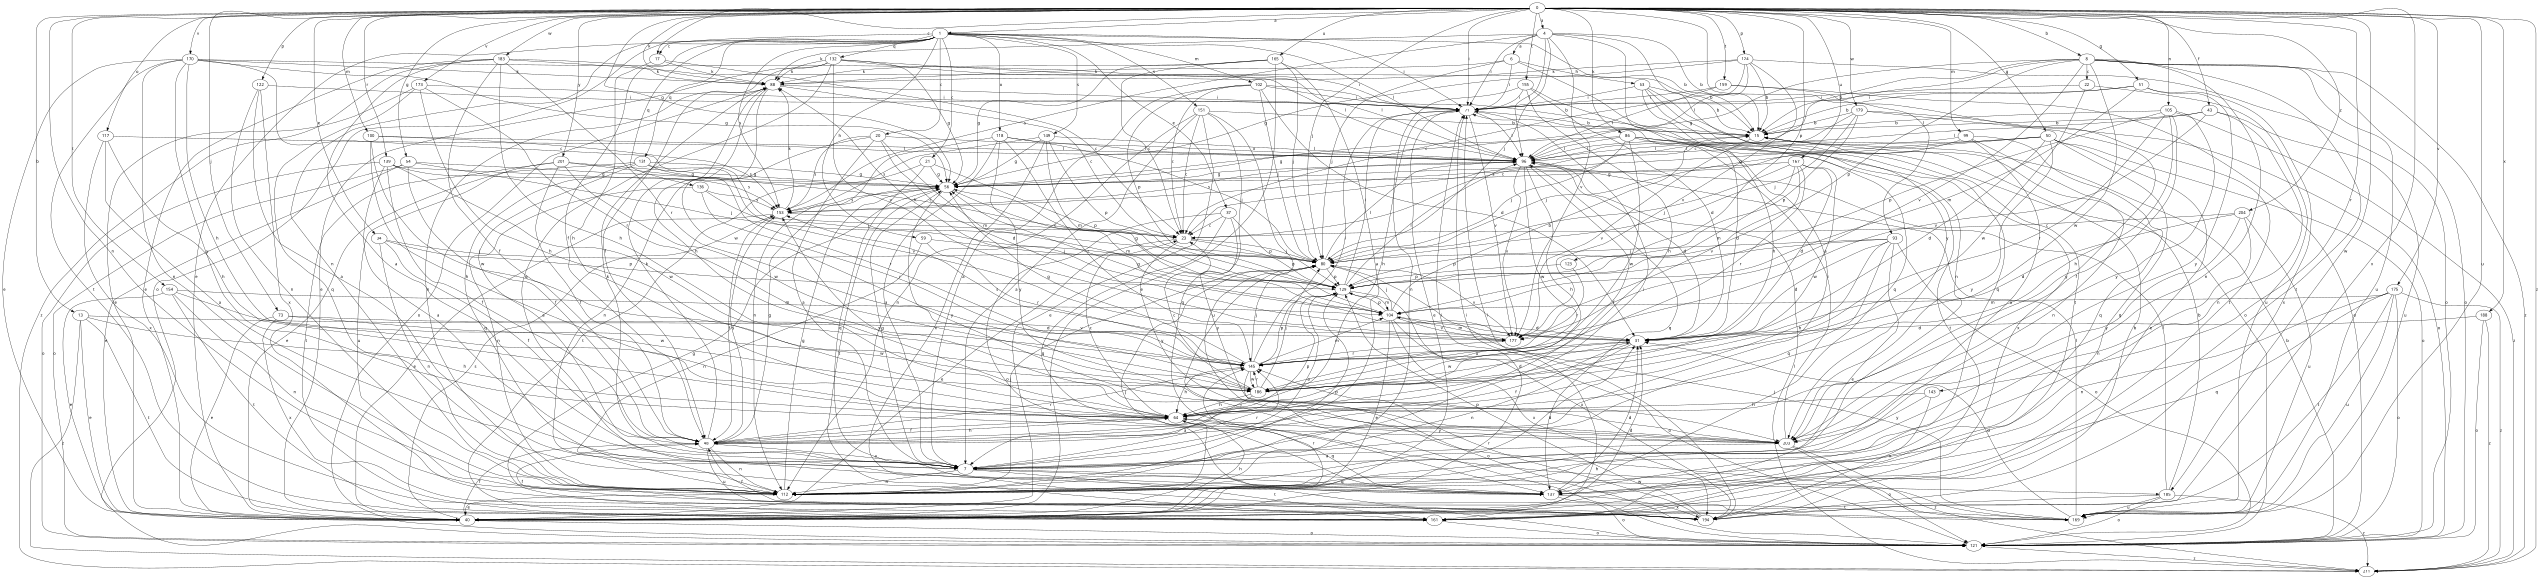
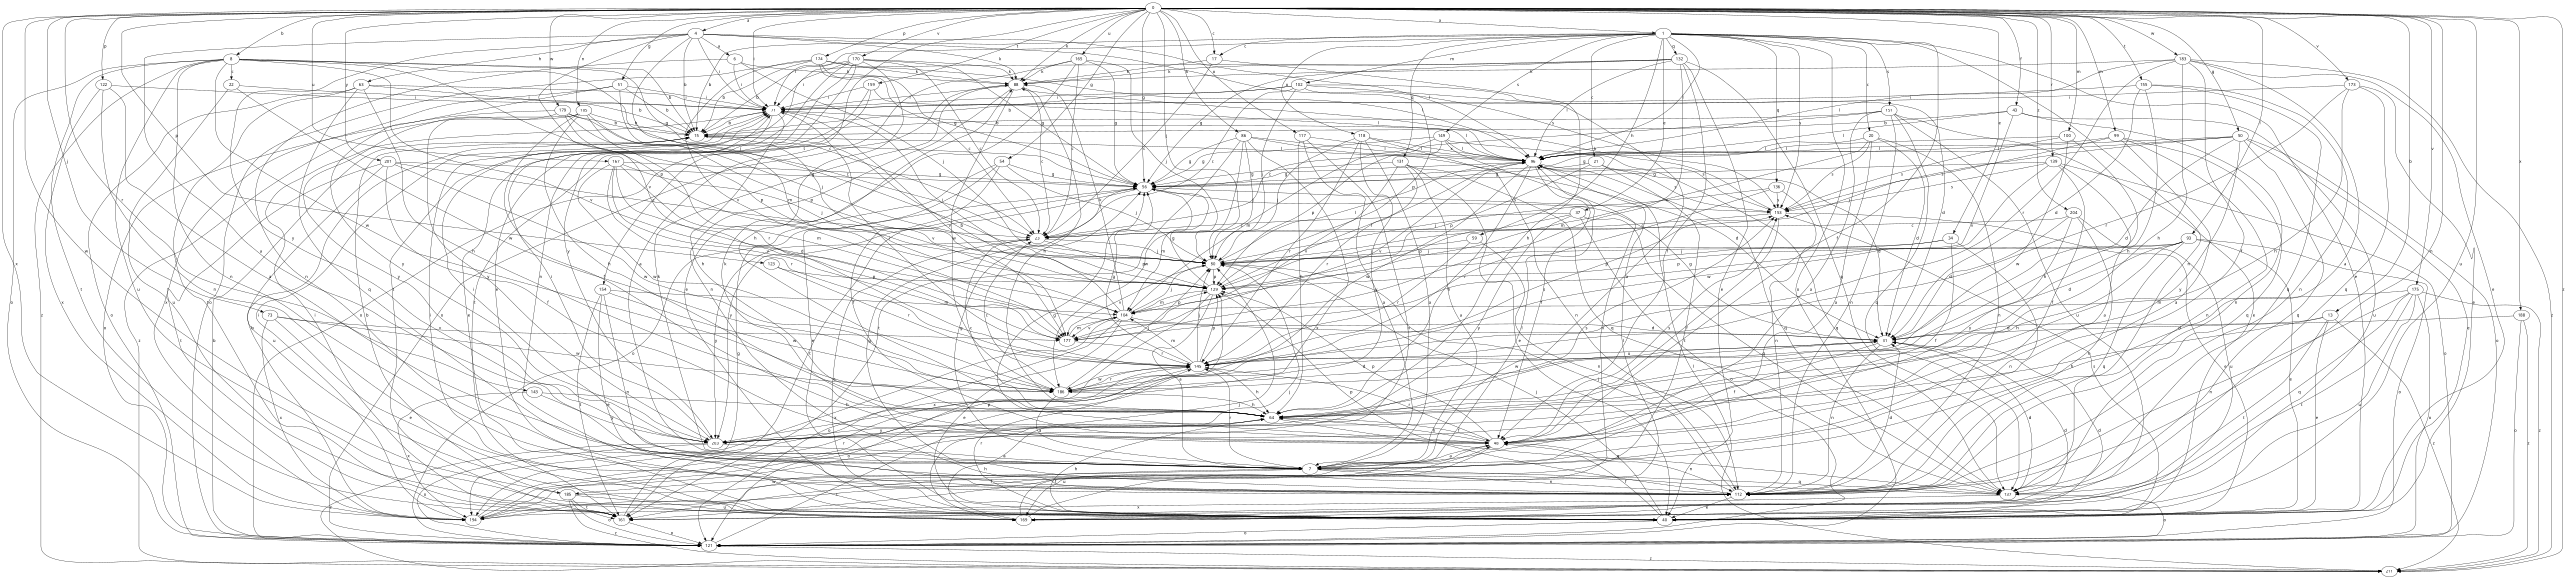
(1569, 73) -> (529, 56)
(1443, 439) -> (2096, 371)
